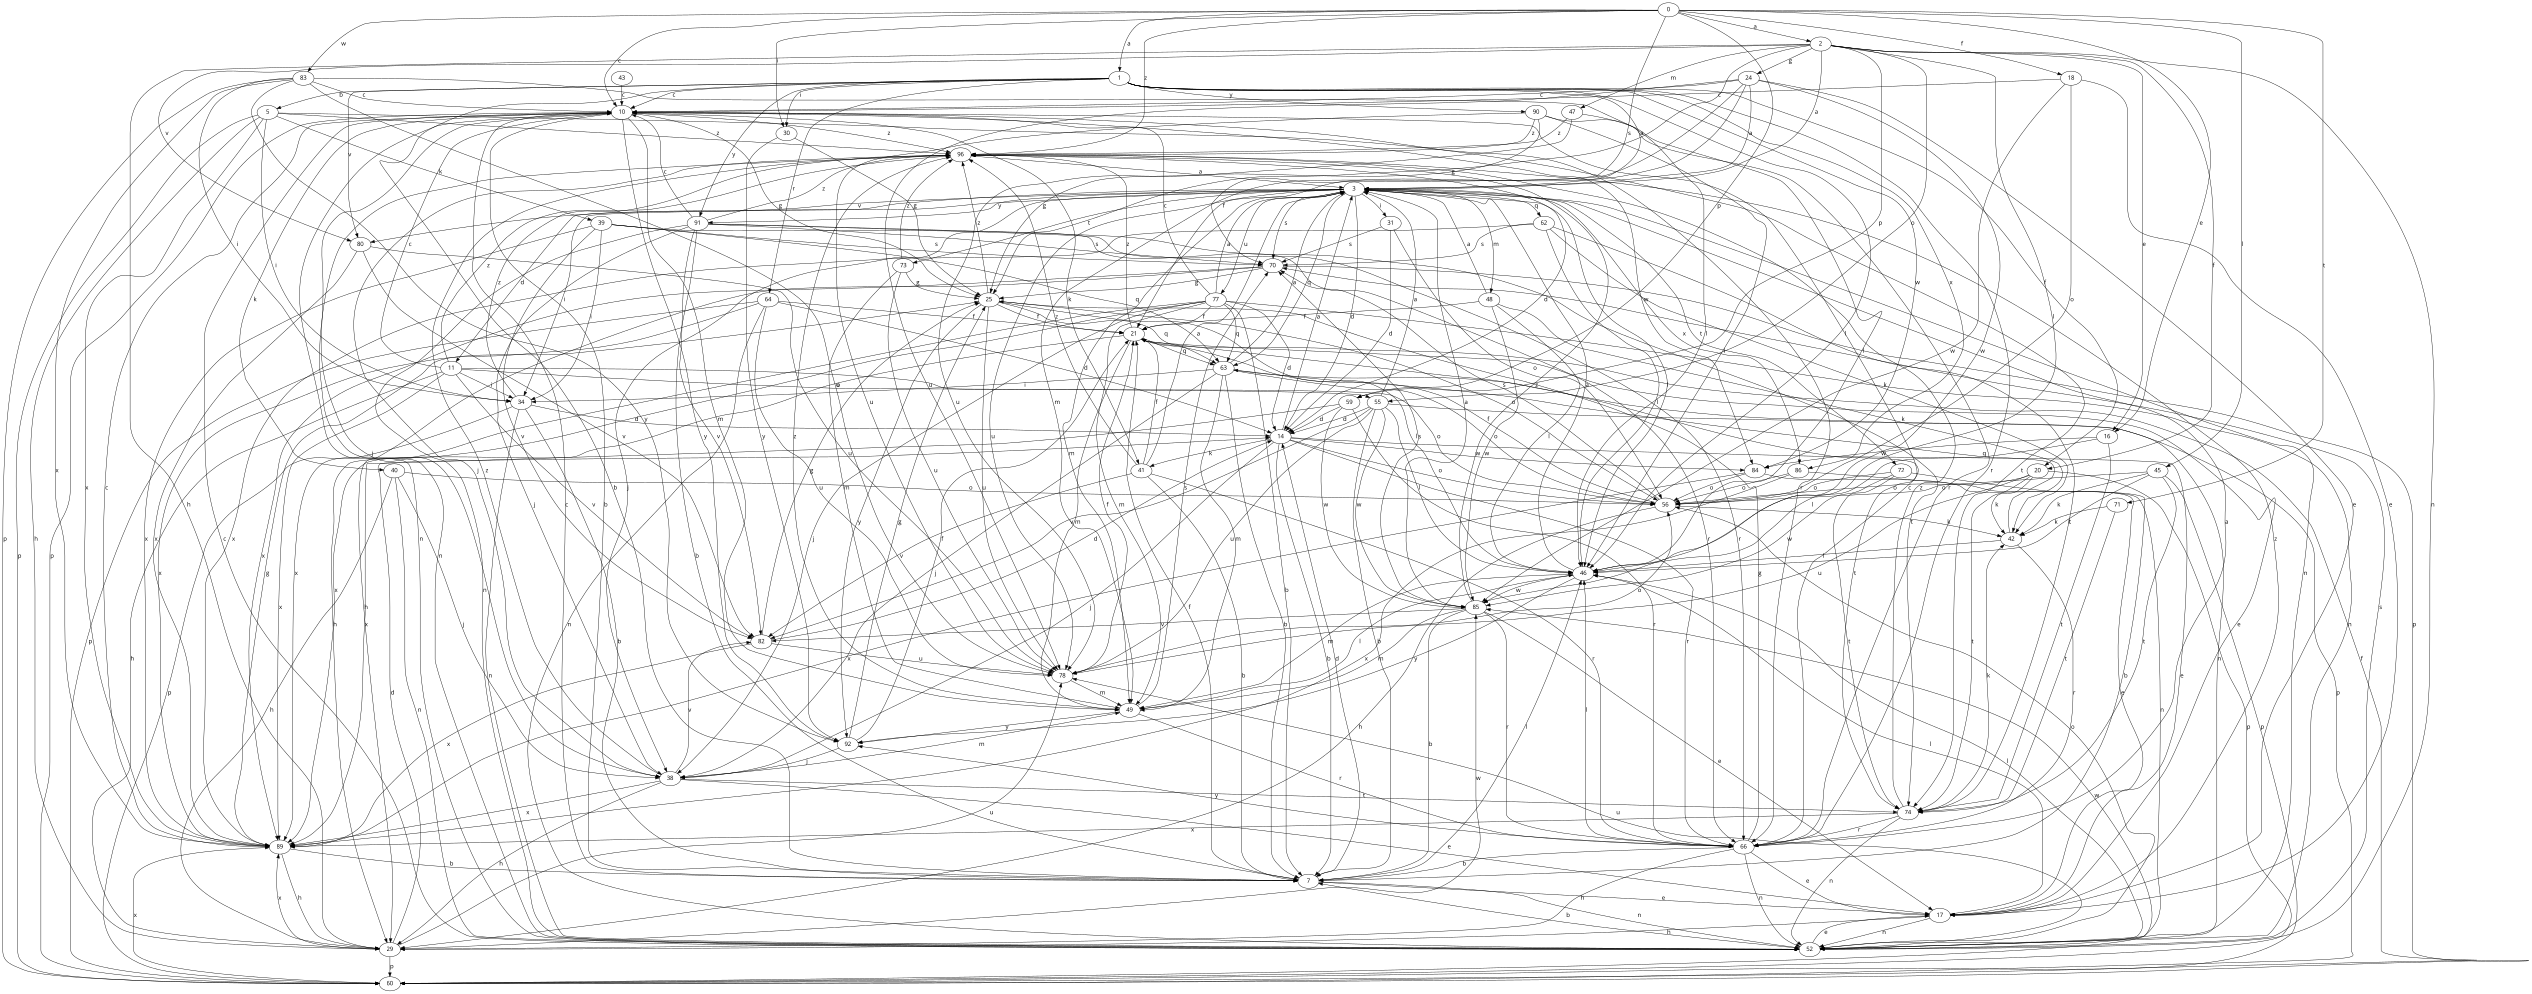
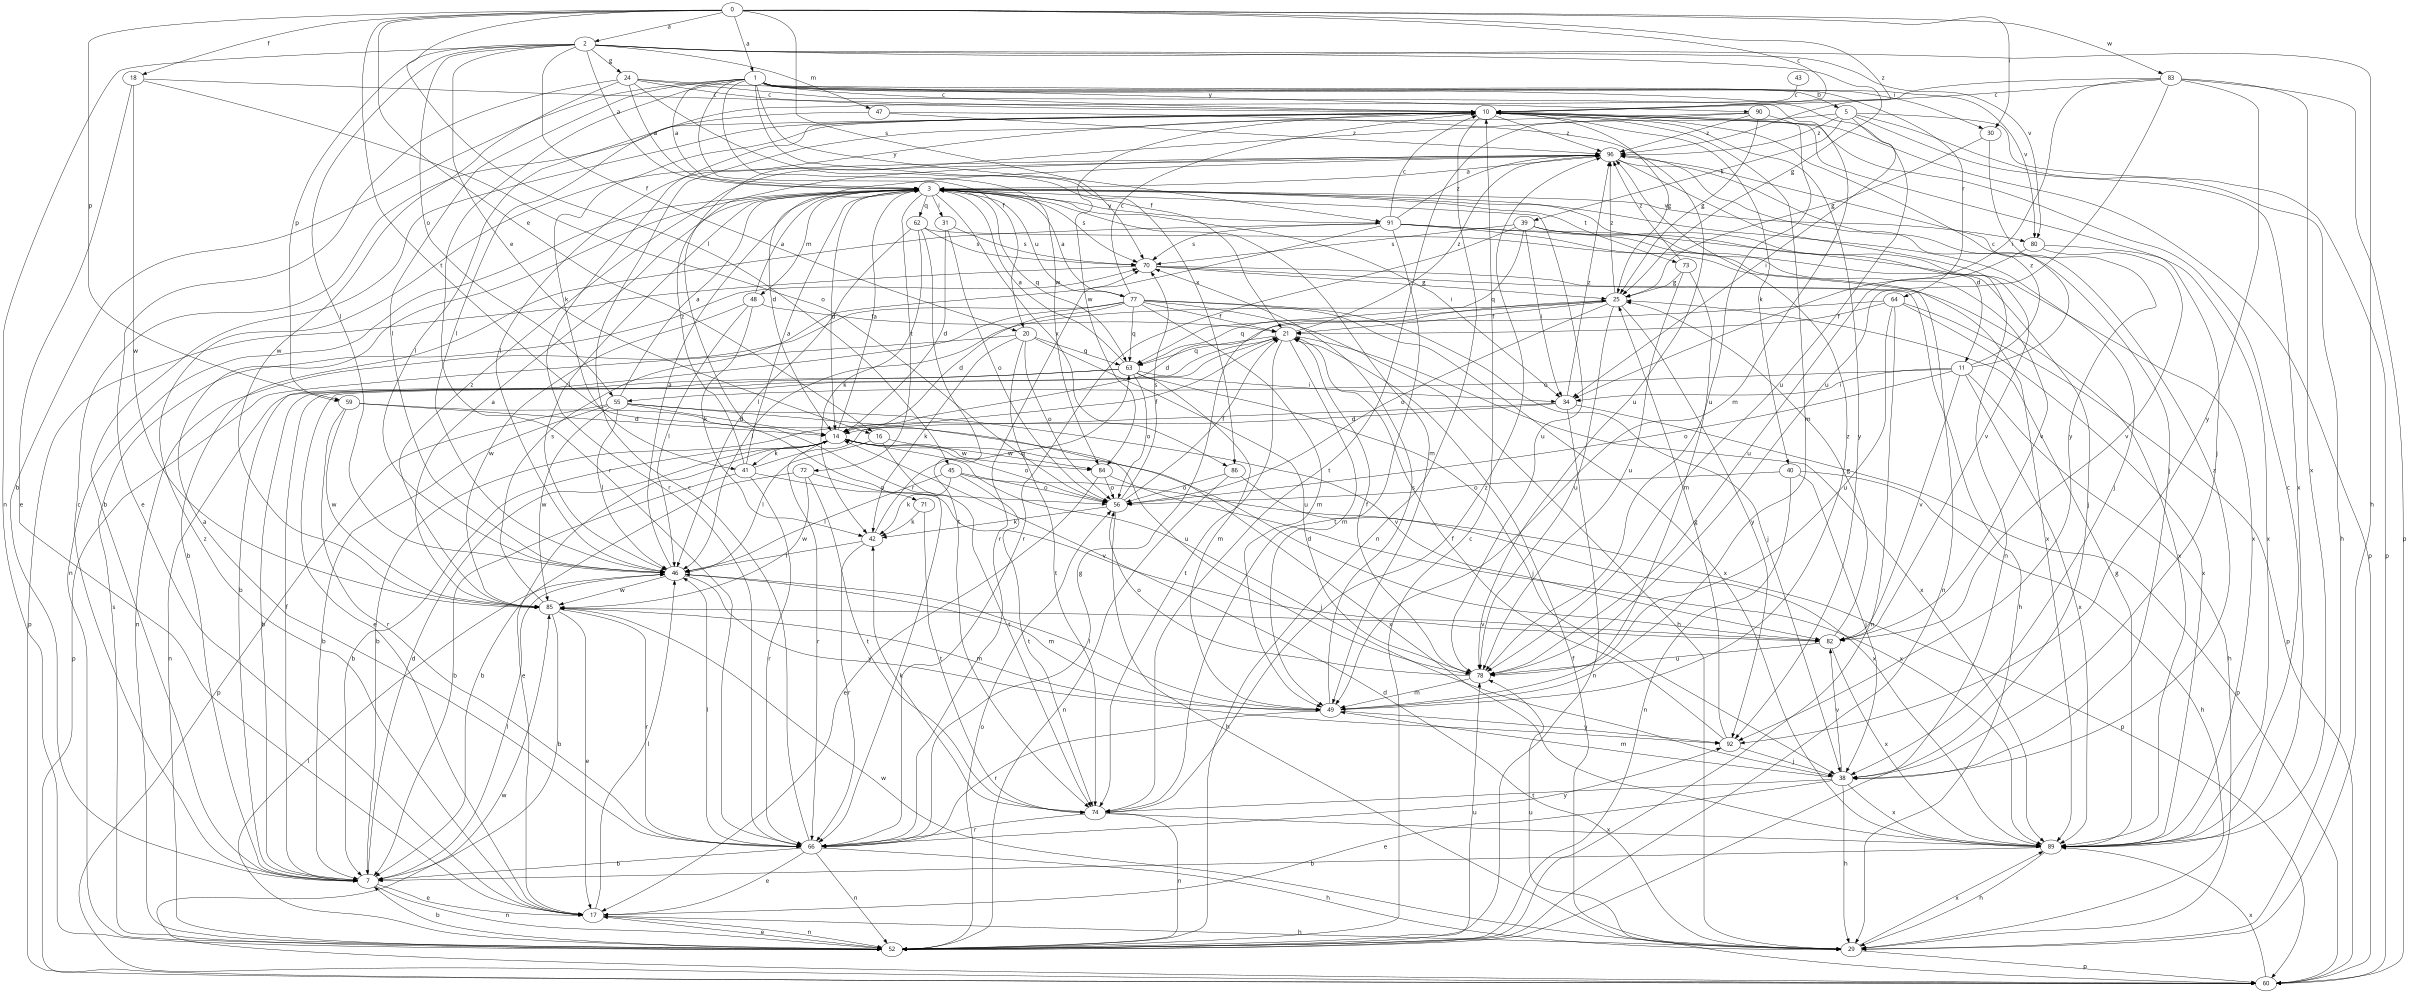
none -> (1076, 351)
